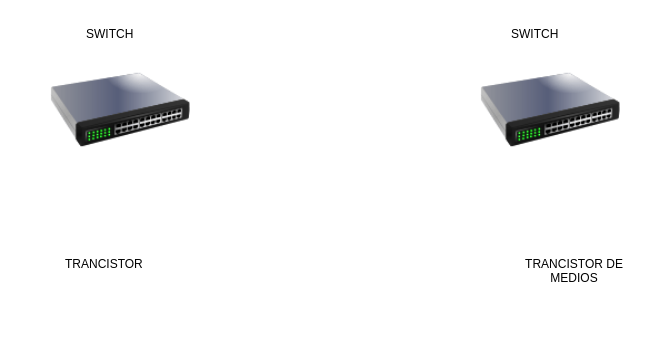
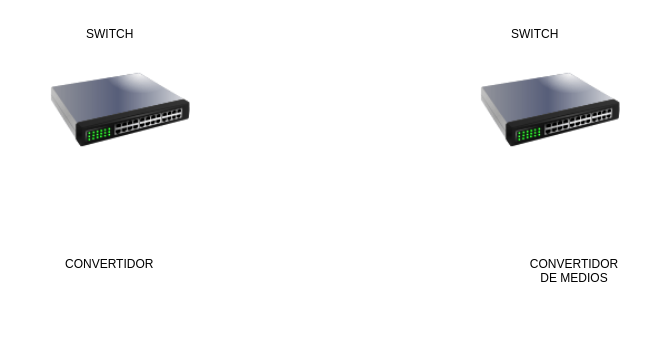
(99, 265) -> (102, 265)
(575, 272) -> (575, 272)
